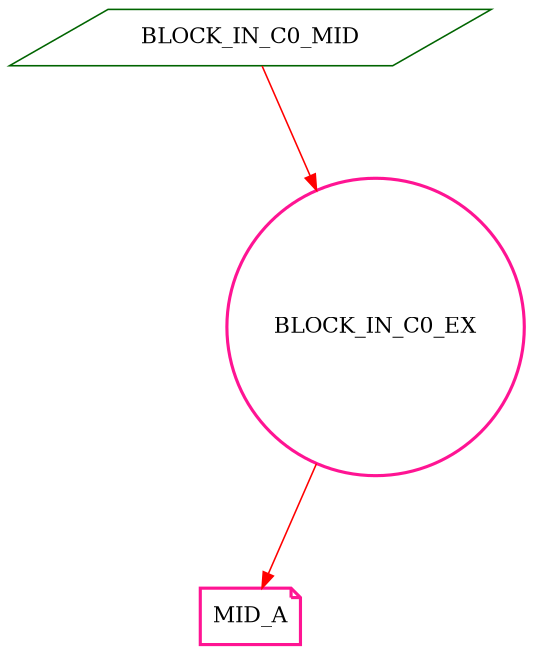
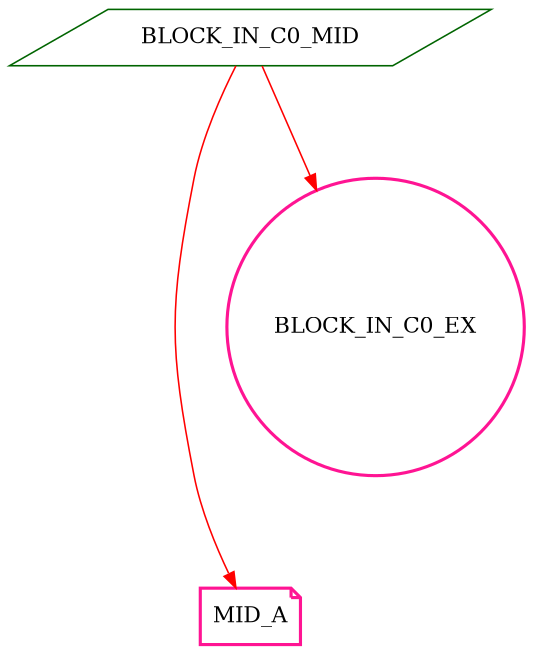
(292, 519) -> (175, 319)
